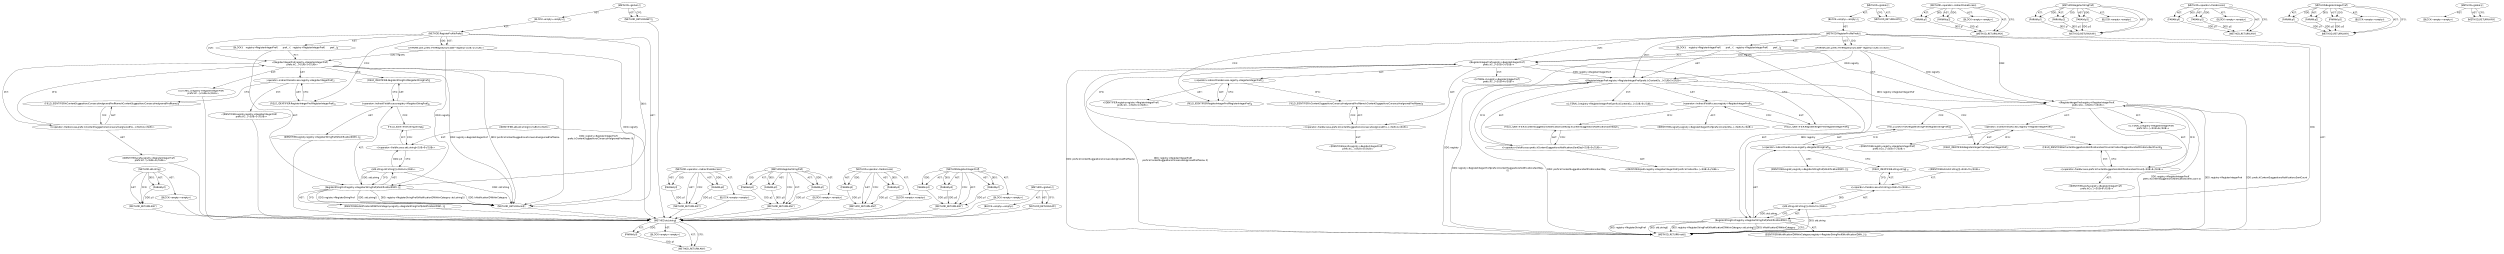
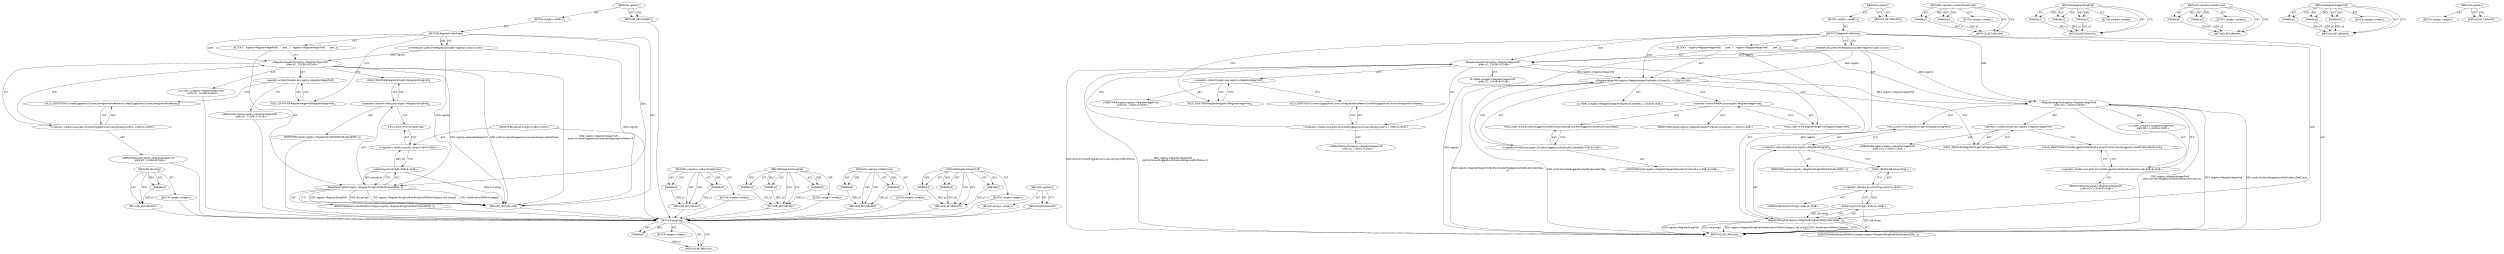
(1918, 178) -> (1834, 197)
